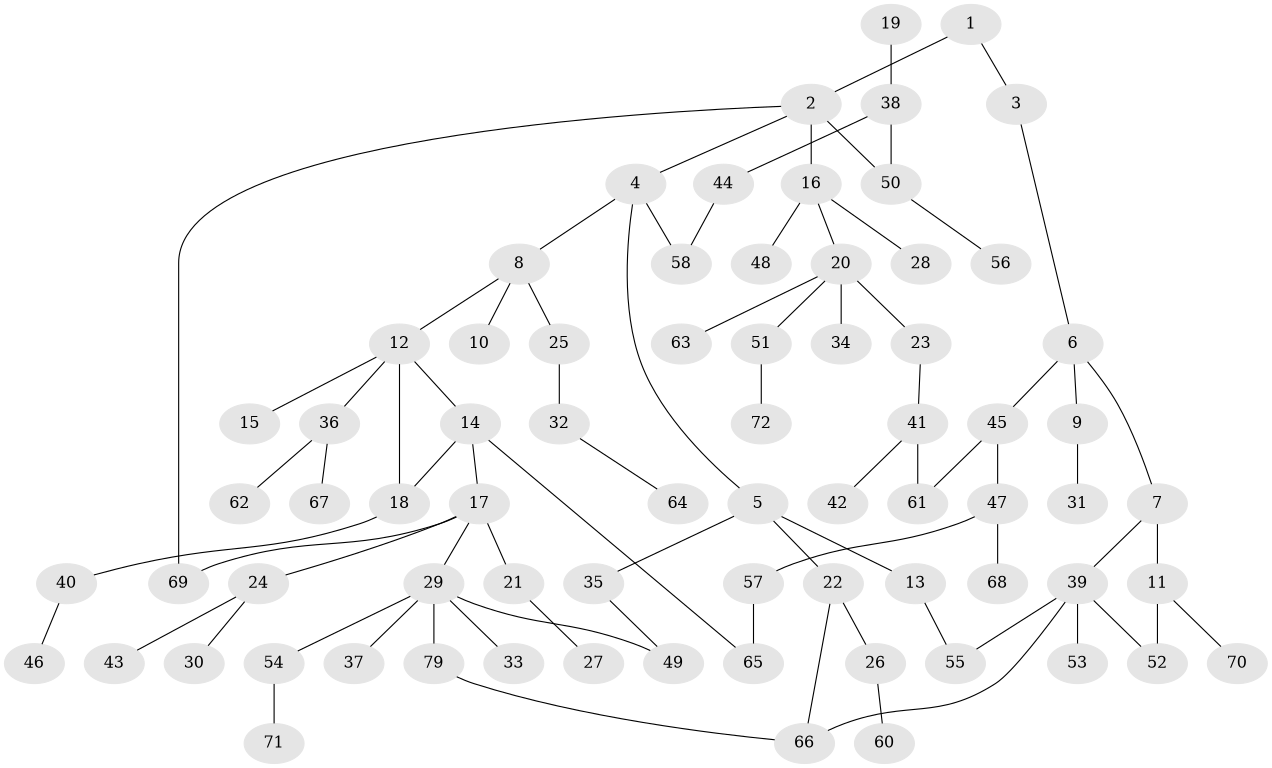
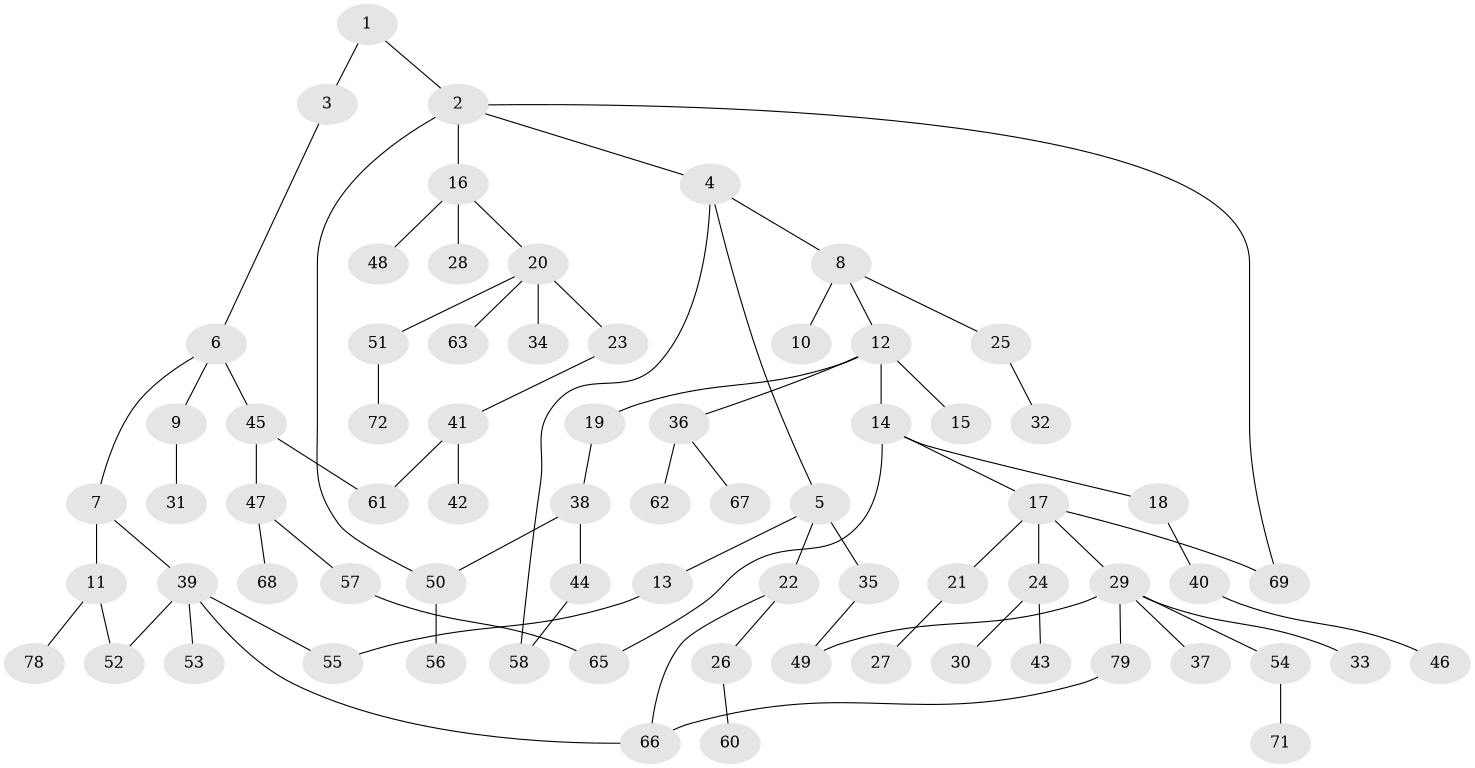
(400, 424) -> (739, 385)
(678, 504) -> none
(1237, 664) -> (34, 664)
